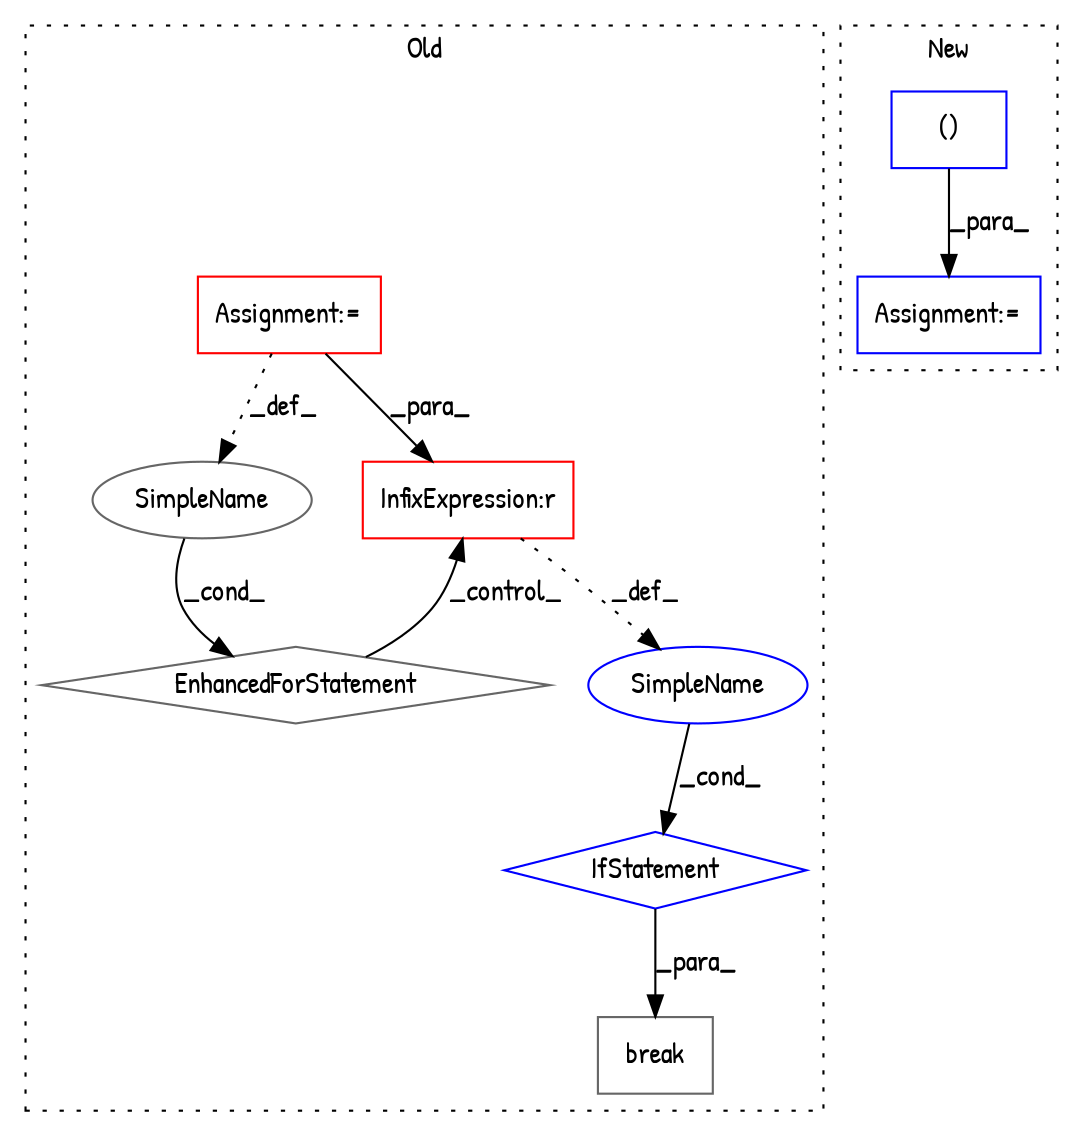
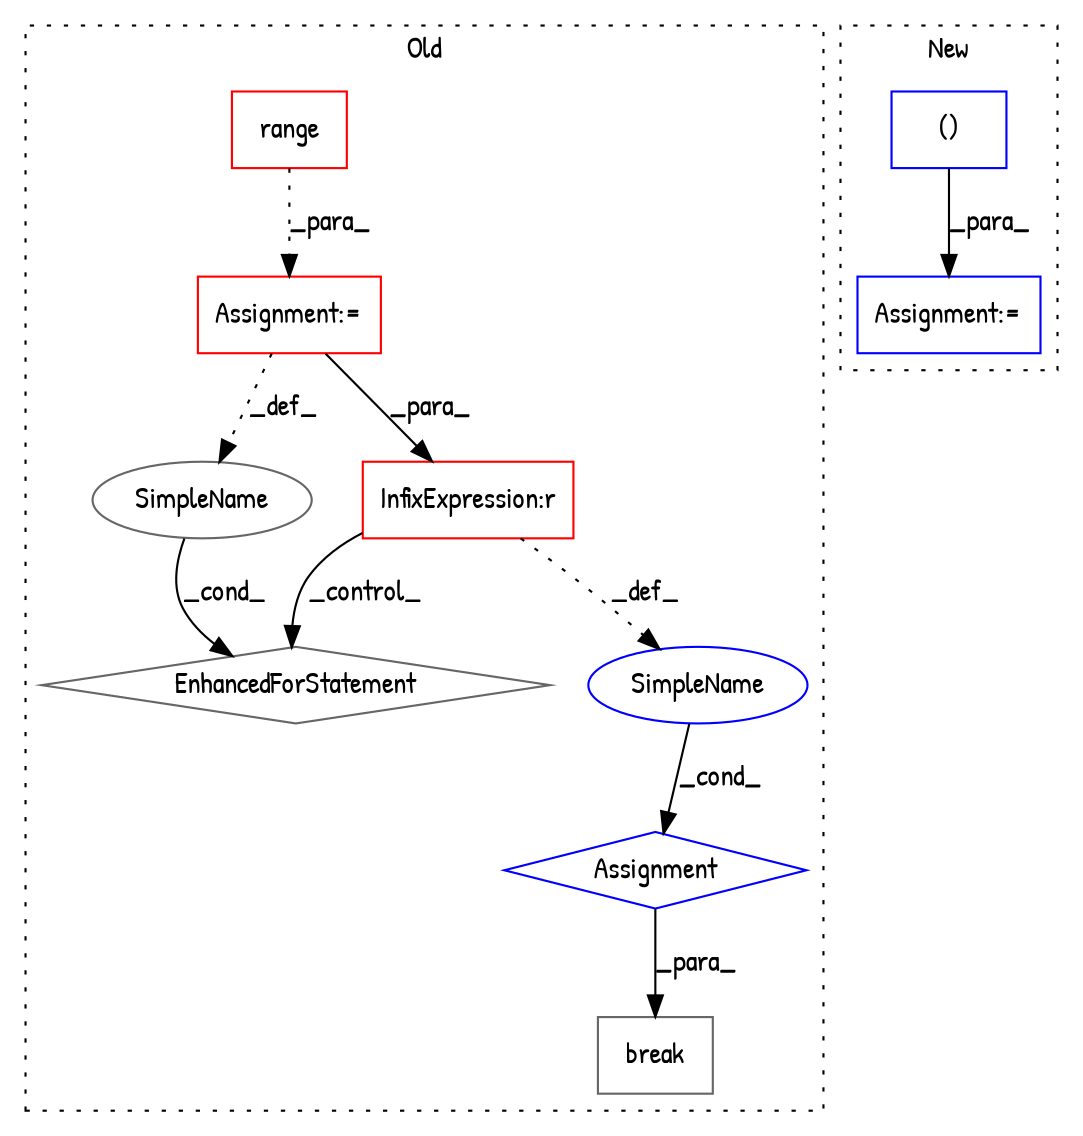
none -> (289, 130)
(423, 619) -> (314, 570)
(655, 870) -> (655, 870)
